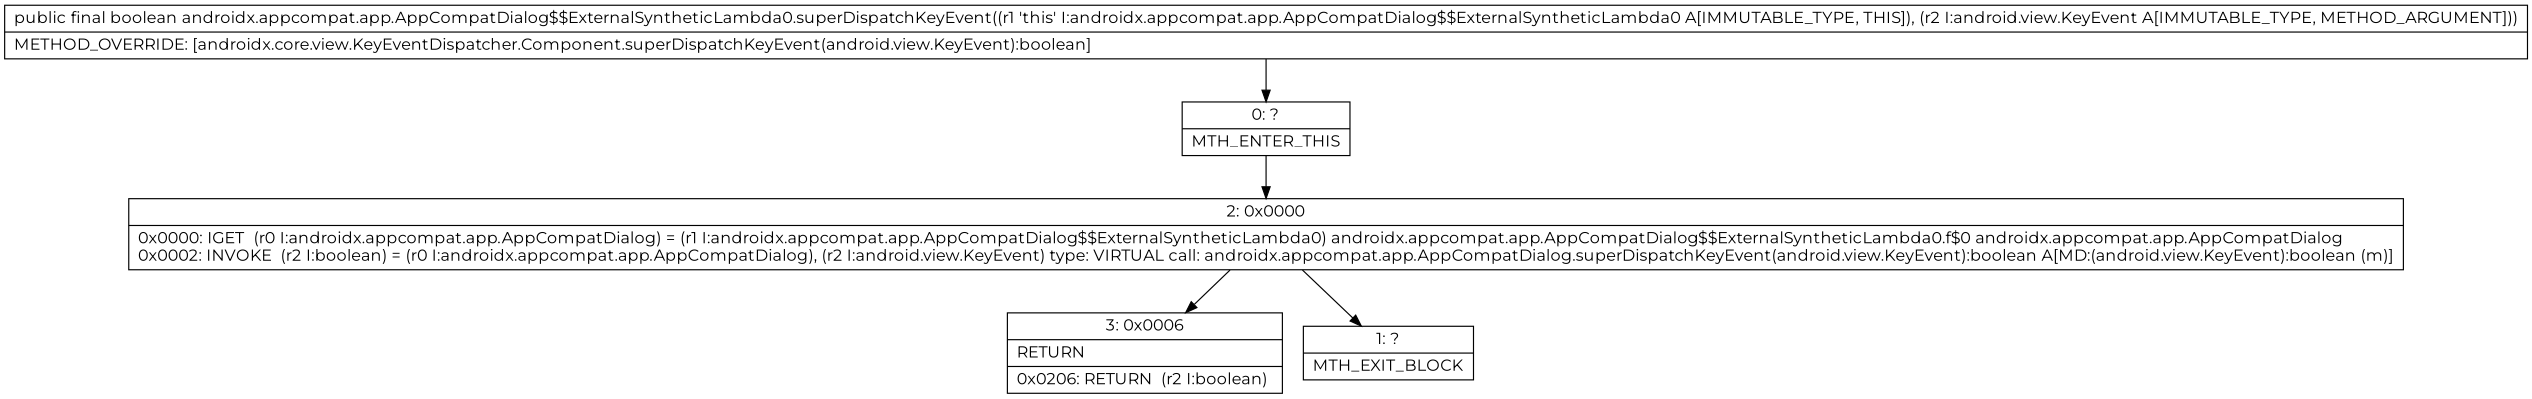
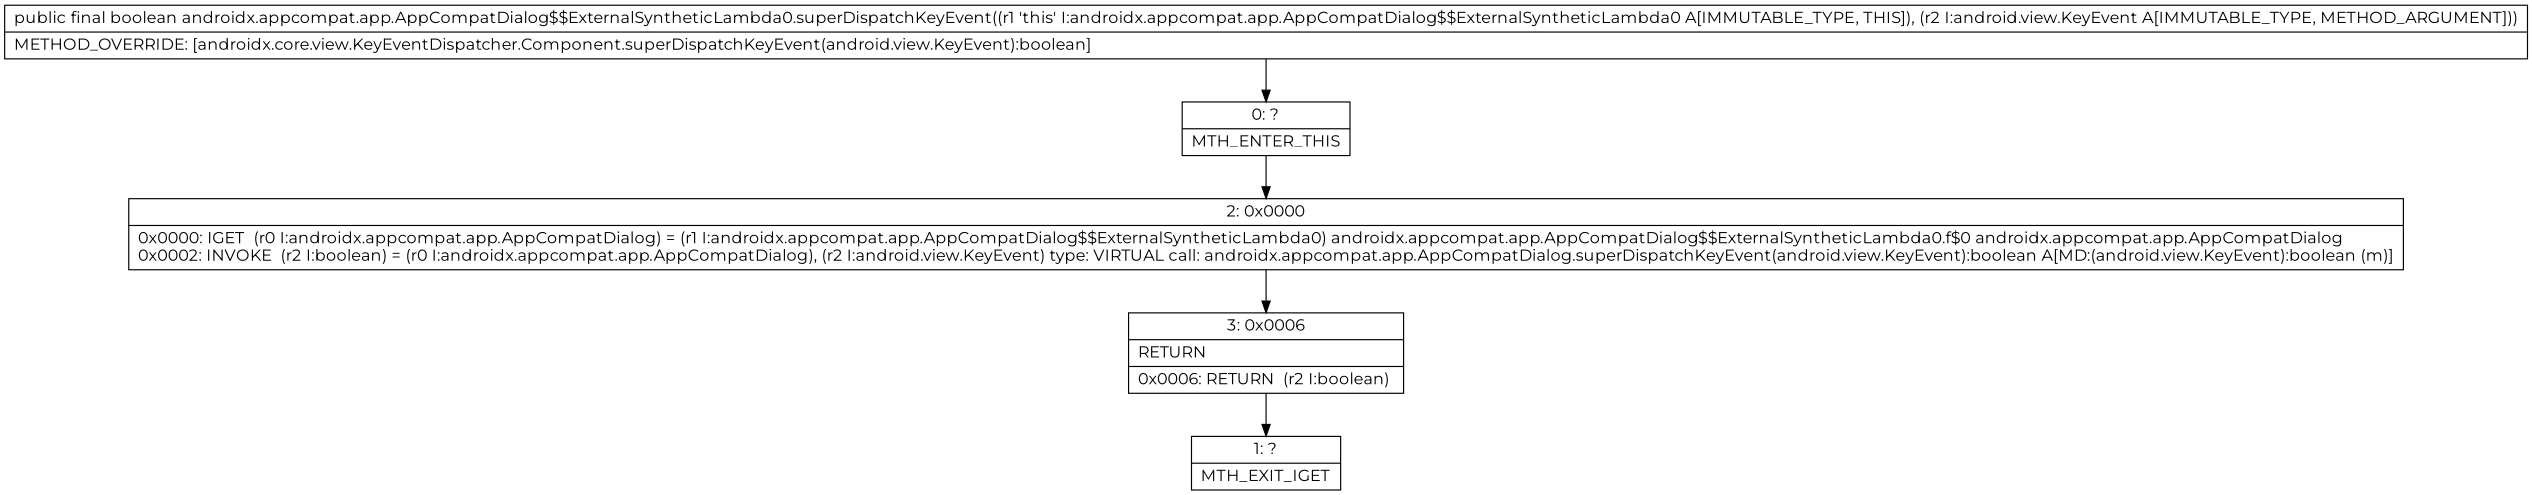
(1328, 294) -> (1266, 409)
(1388, 366) -> (1266, 476)
(1145, 379) -> (1266, 379)
